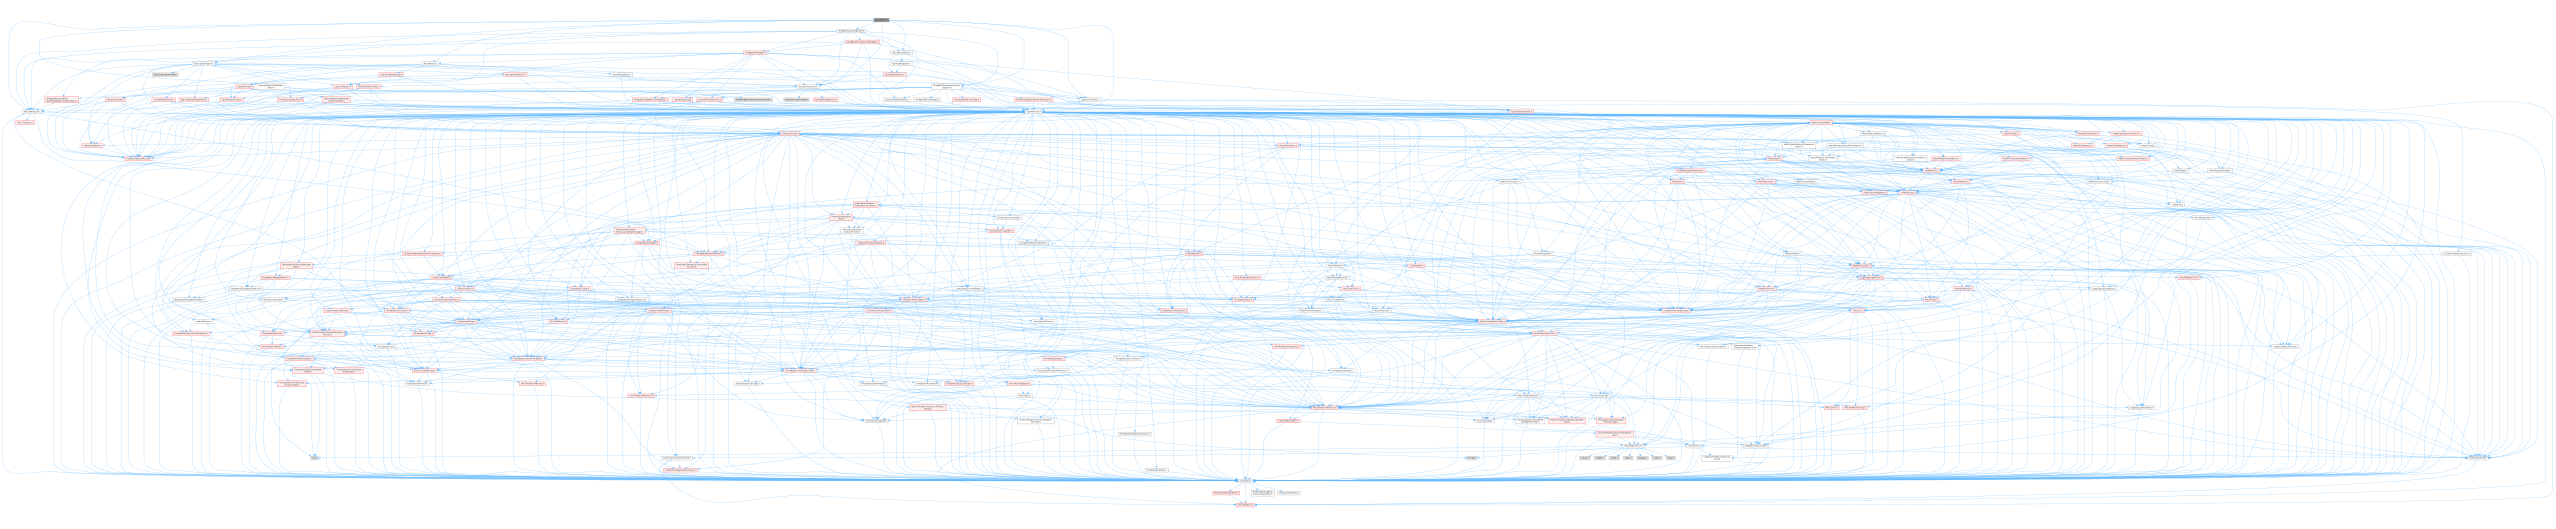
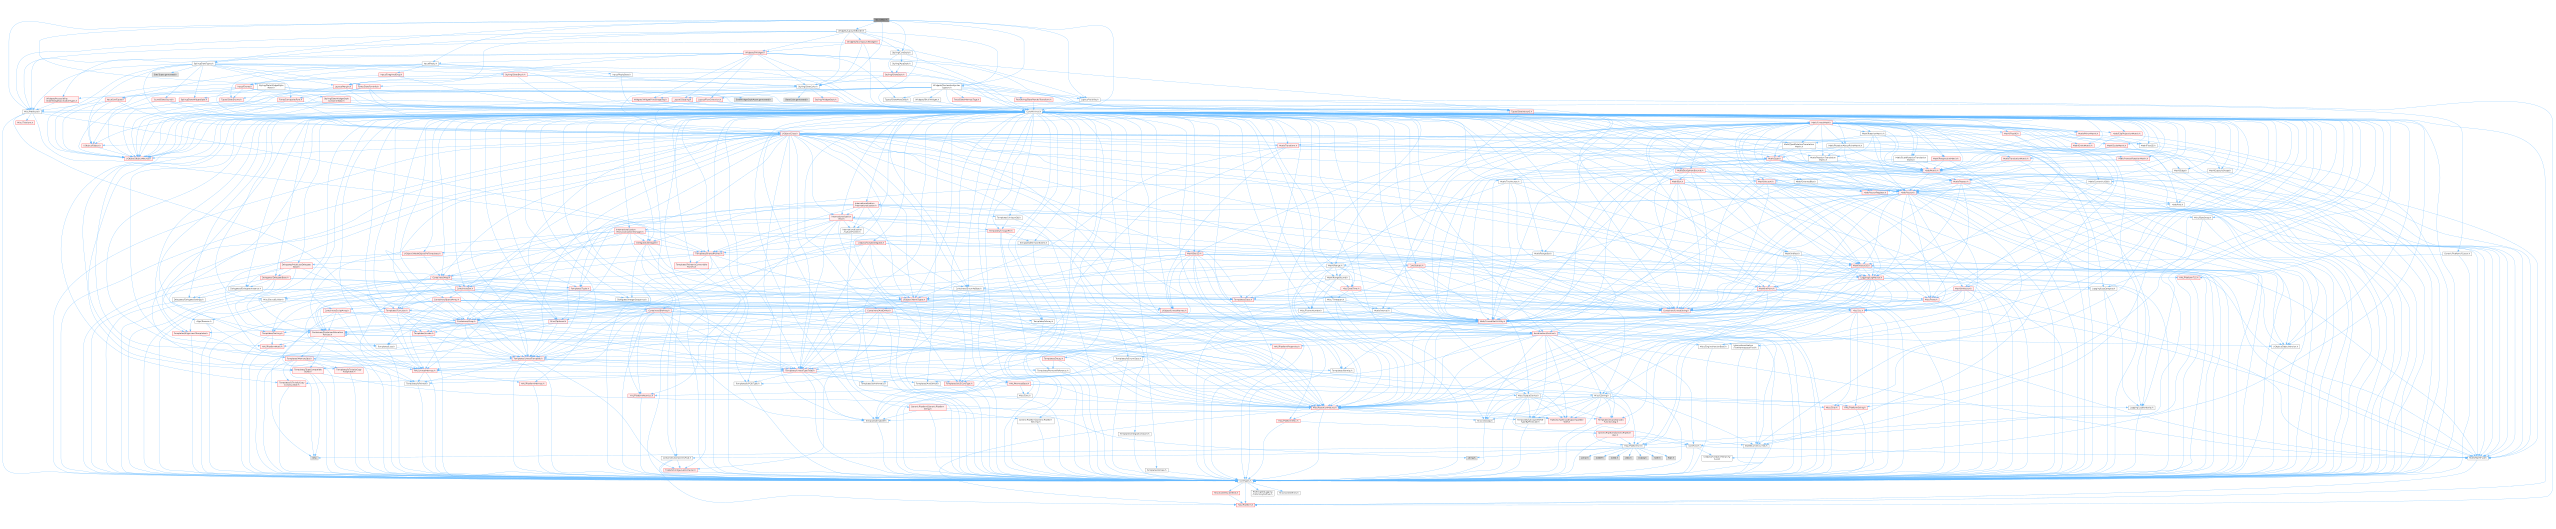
(1247, 278) -> none
